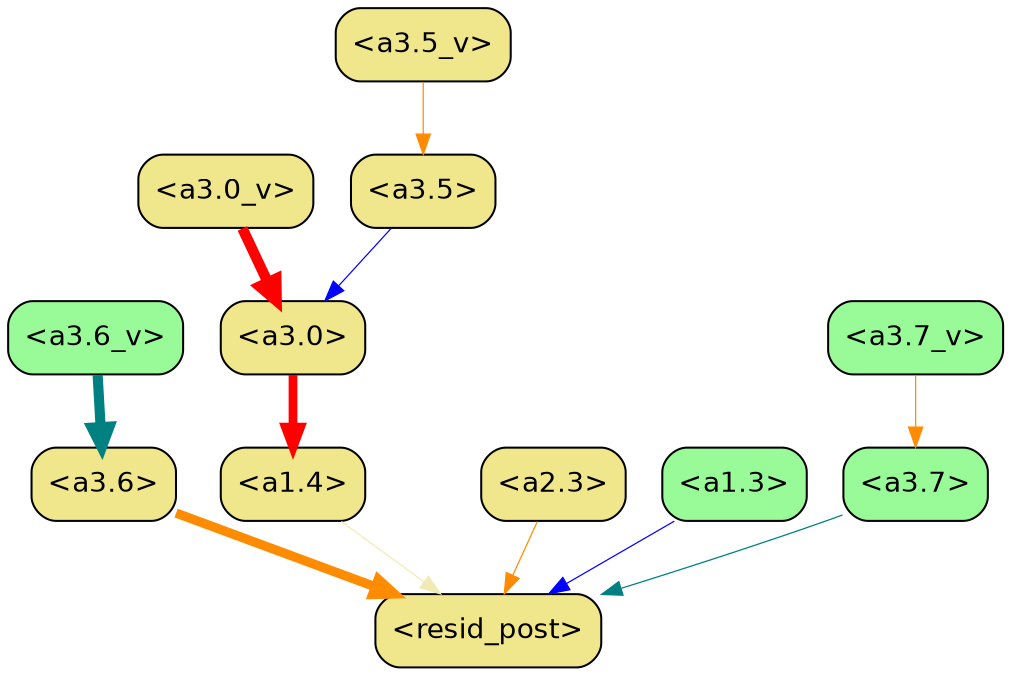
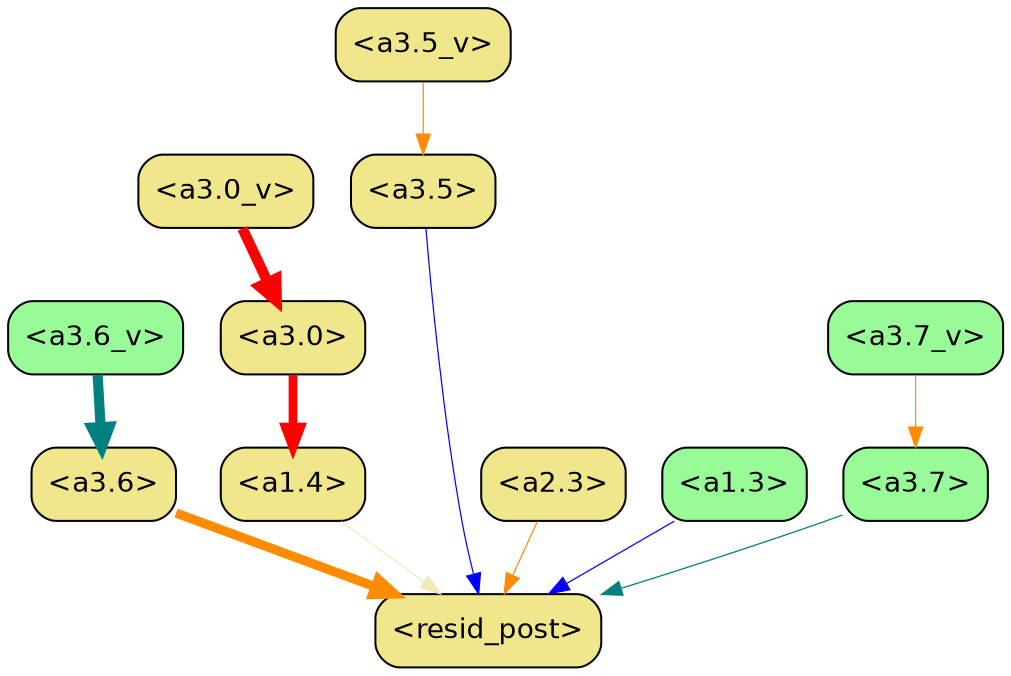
(365, 257) -> (444, 402)
